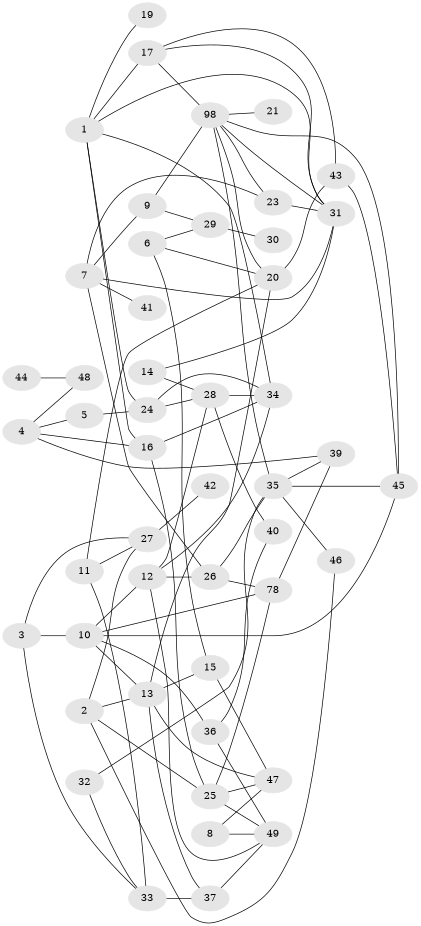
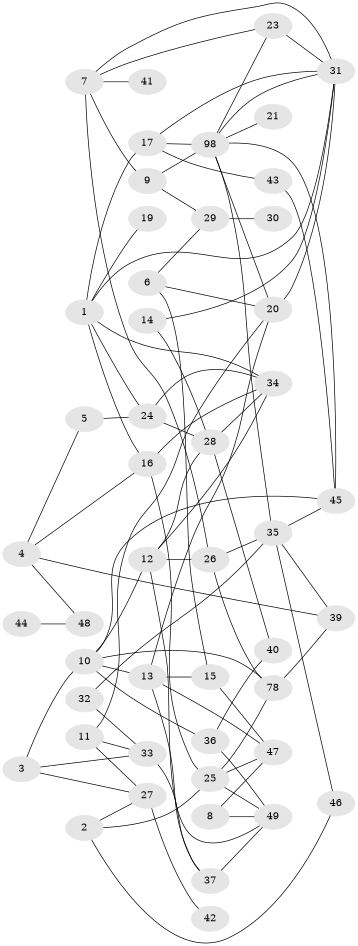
(305, 227) -> (321, 195)
(116, 703) -> none
